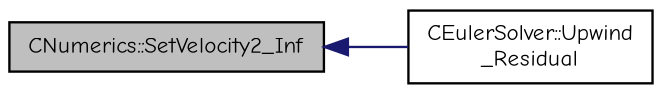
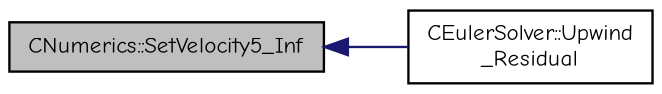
(167, 47) -> (167, 47)
